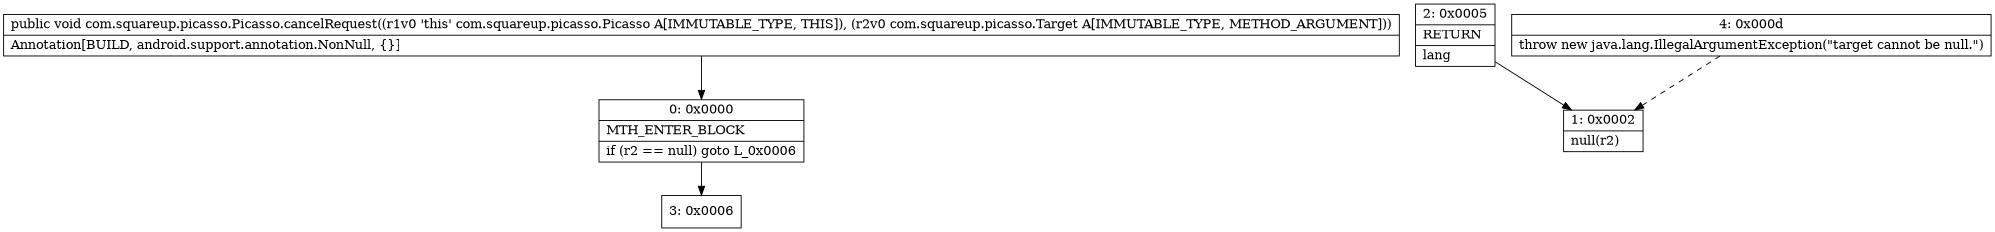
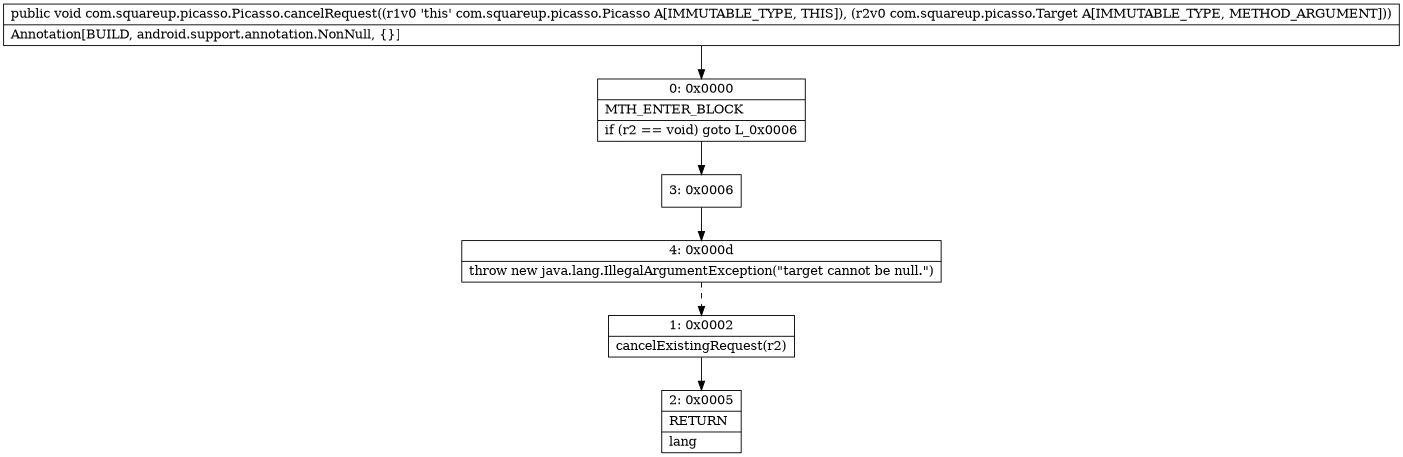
(1529, 84) -> (701, 369)
(1595, 141) -> (701, 346)
(701, 151) -> (701, 130)
none -> (701, 219)
